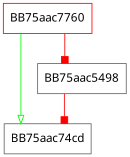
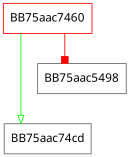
(48, 18) -> (48, 18)
(64, 104) -> none
